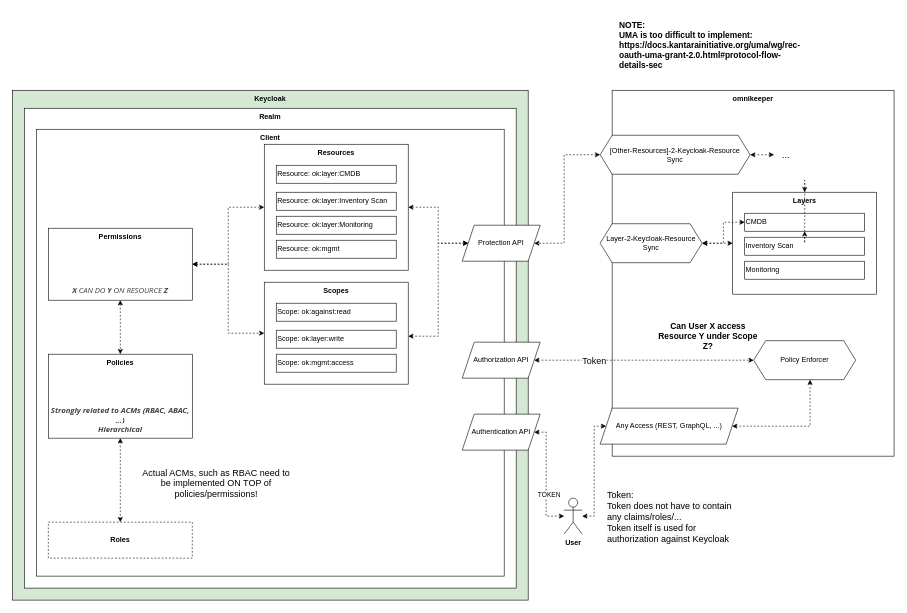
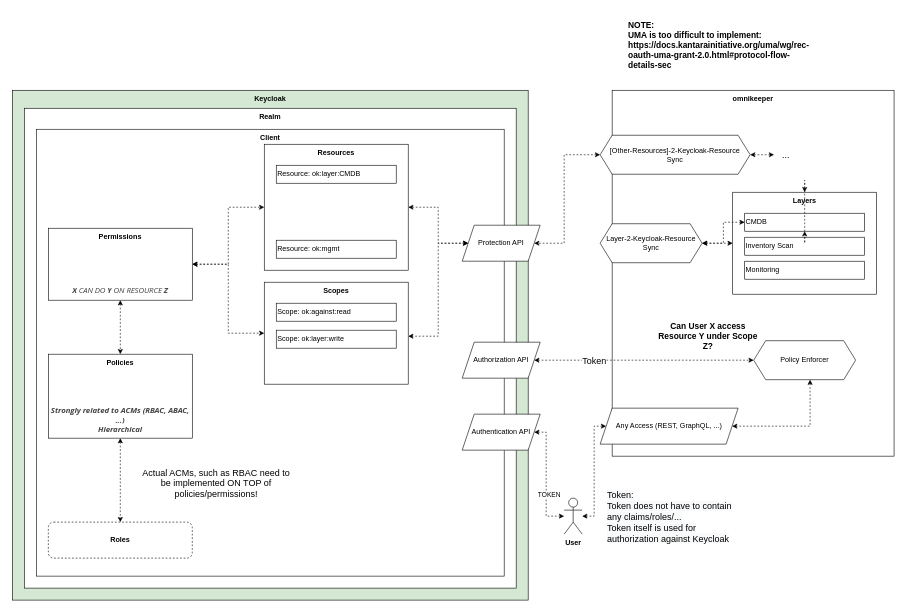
(714, 45) -> (723, 45)
(336, 201) -> none
(336, 225) -> none
(336, 363) -> none
(120, 540) -> (120, 540)
